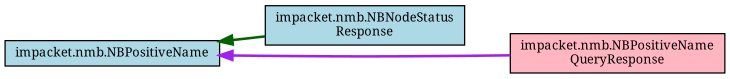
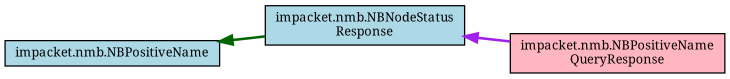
(371, 56) -> (494, 40)
